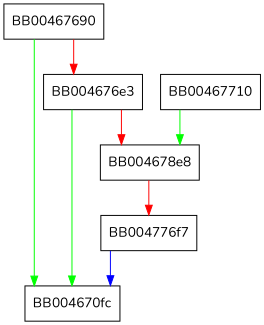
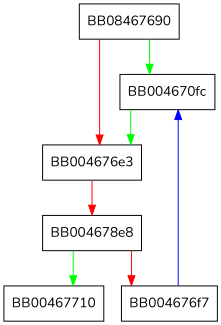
(54, 22) -> (129, 22)
(180, 122) -> (73, 263)
(72, 193) -> (131, 122)
(149, 233) -> (169, 304)
